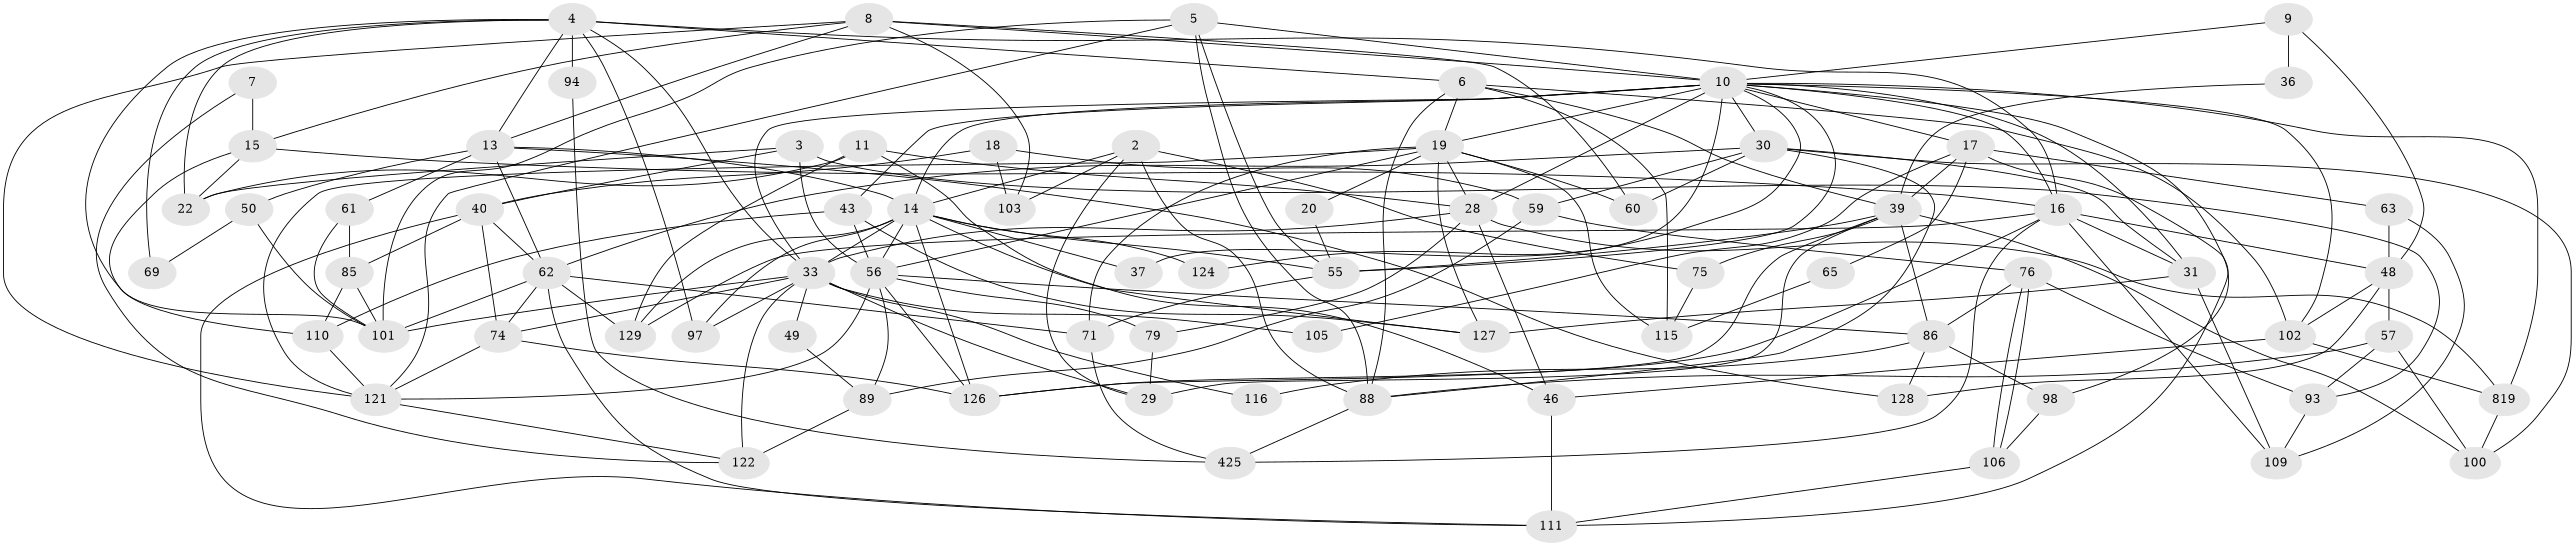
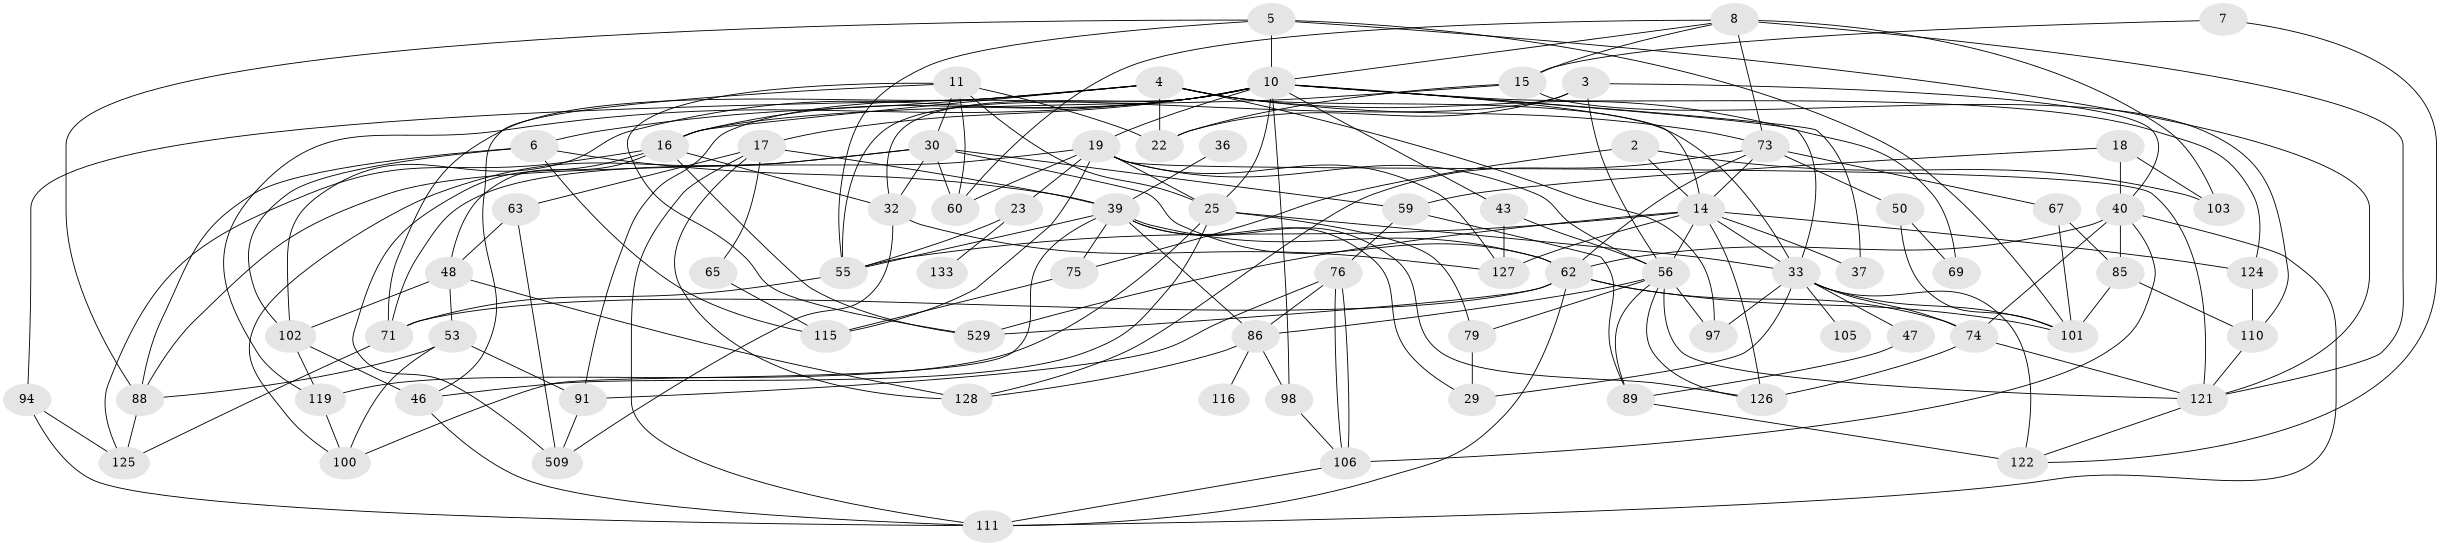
(2289, 19) -> none
(125, 110) -> (766, 99)
(1451, 114) -> none
(1744, 114) -> (945, 115)
none -> (965, 144)
(490, 146) -> (1766, 146)
(350, 210) -> (2057, 210)
(1309, 210) -> (1019, 210)
(1473, 210) -> (1213, 210)
(587, 241) -> (2252, 305)
none -> (1322, 241)
(799, 247) -> (1690, 305)
(1622, 268) -> (728, 338)
none -> (942, 273)
(2192, 273) -> (892, 210)
(1249, 274) -> none
(1051, 280) -> none
(630, 336) -> (979, 336)
(792, 336) -> (1911, 336)
(2389, 336) -> (453, 336)
(1030, 343) -> none
(1719, 354) -> none
(2313, 400) -> (583, 400)
(2504, 400) -> (321, 400)
none -> (1841, 422)
(1230, 463) -> (124, 463)
(2276, 463) -> (557, 463)
none -> (482, 516)
